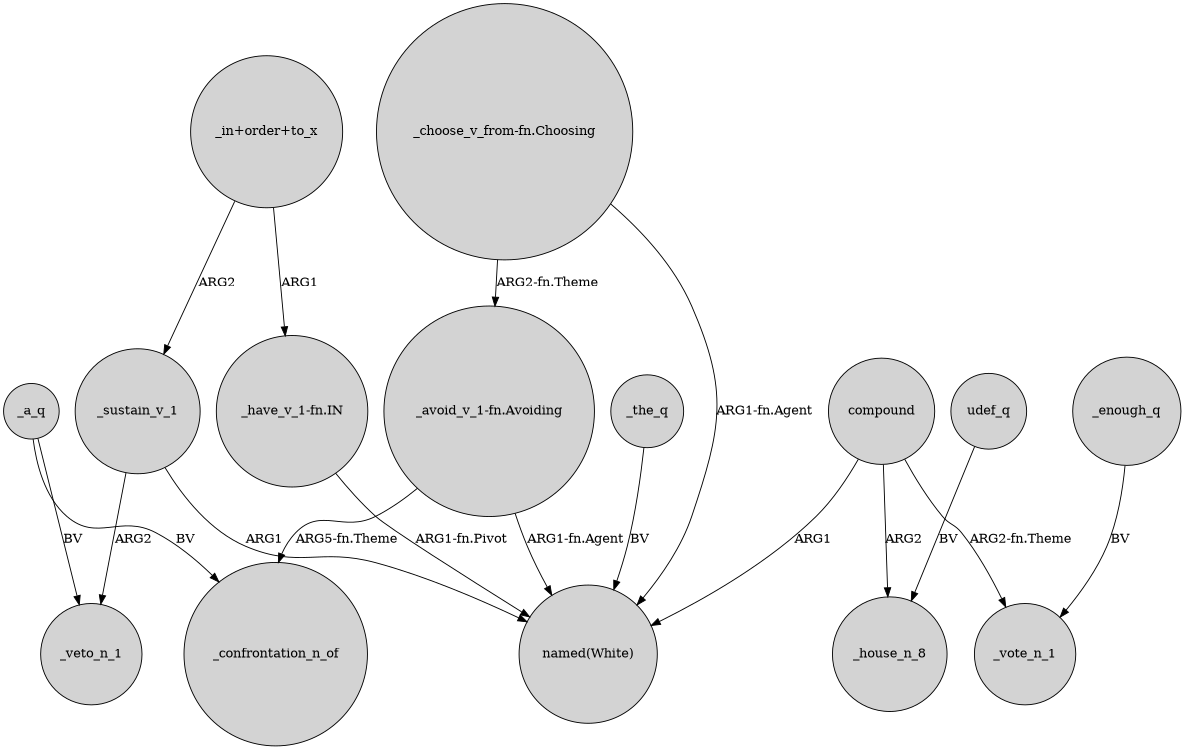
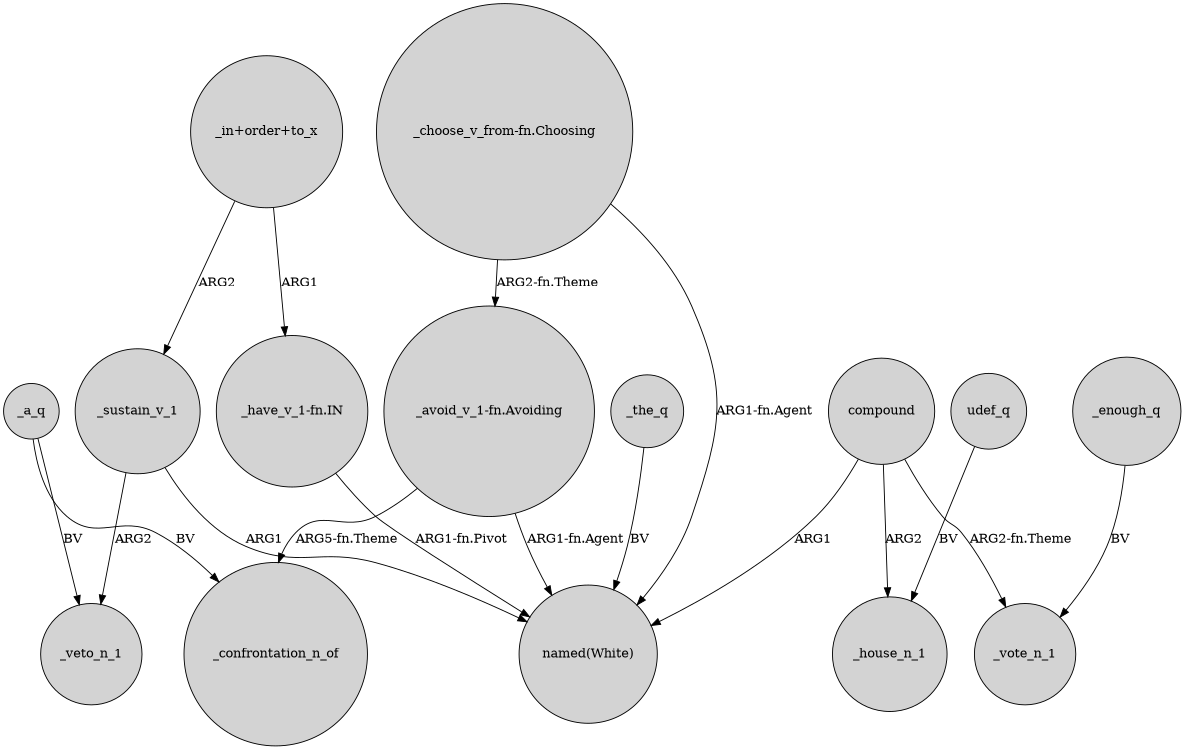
(890, 654) -> (890, 654)
